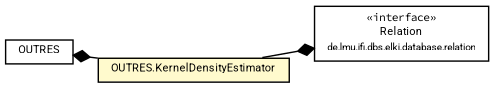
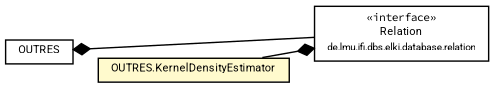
(94, 58) -> (202, 43)
